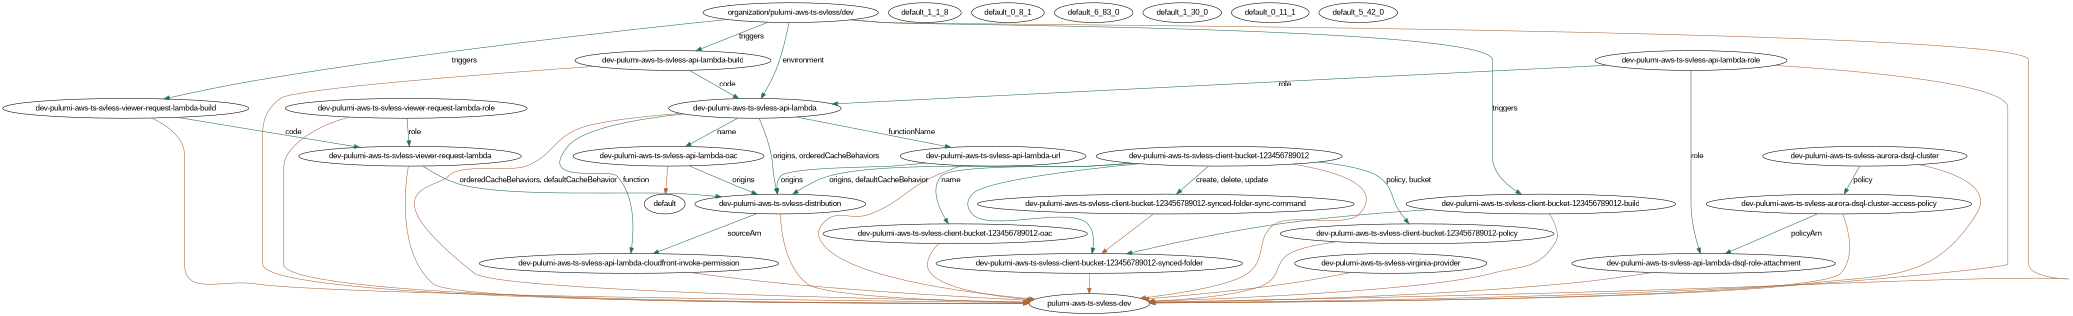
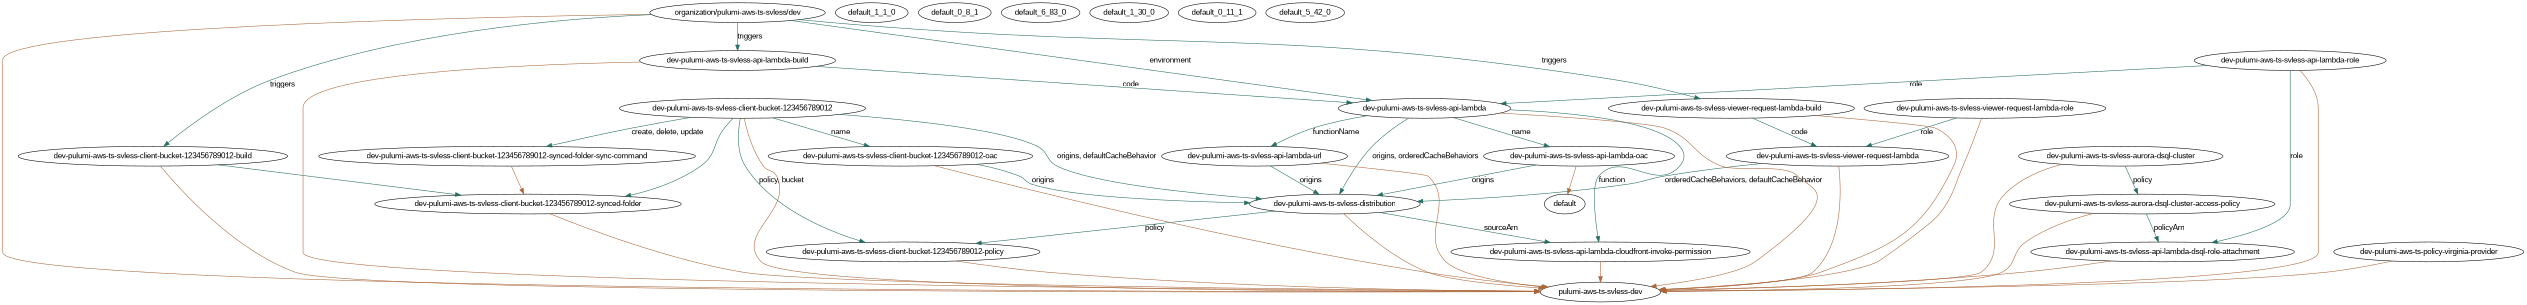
(925, 13) -> (872, 13)
none -> (1108, 196)
none -> (1128, 227)
(1391, 263) -> (2429, 252)
